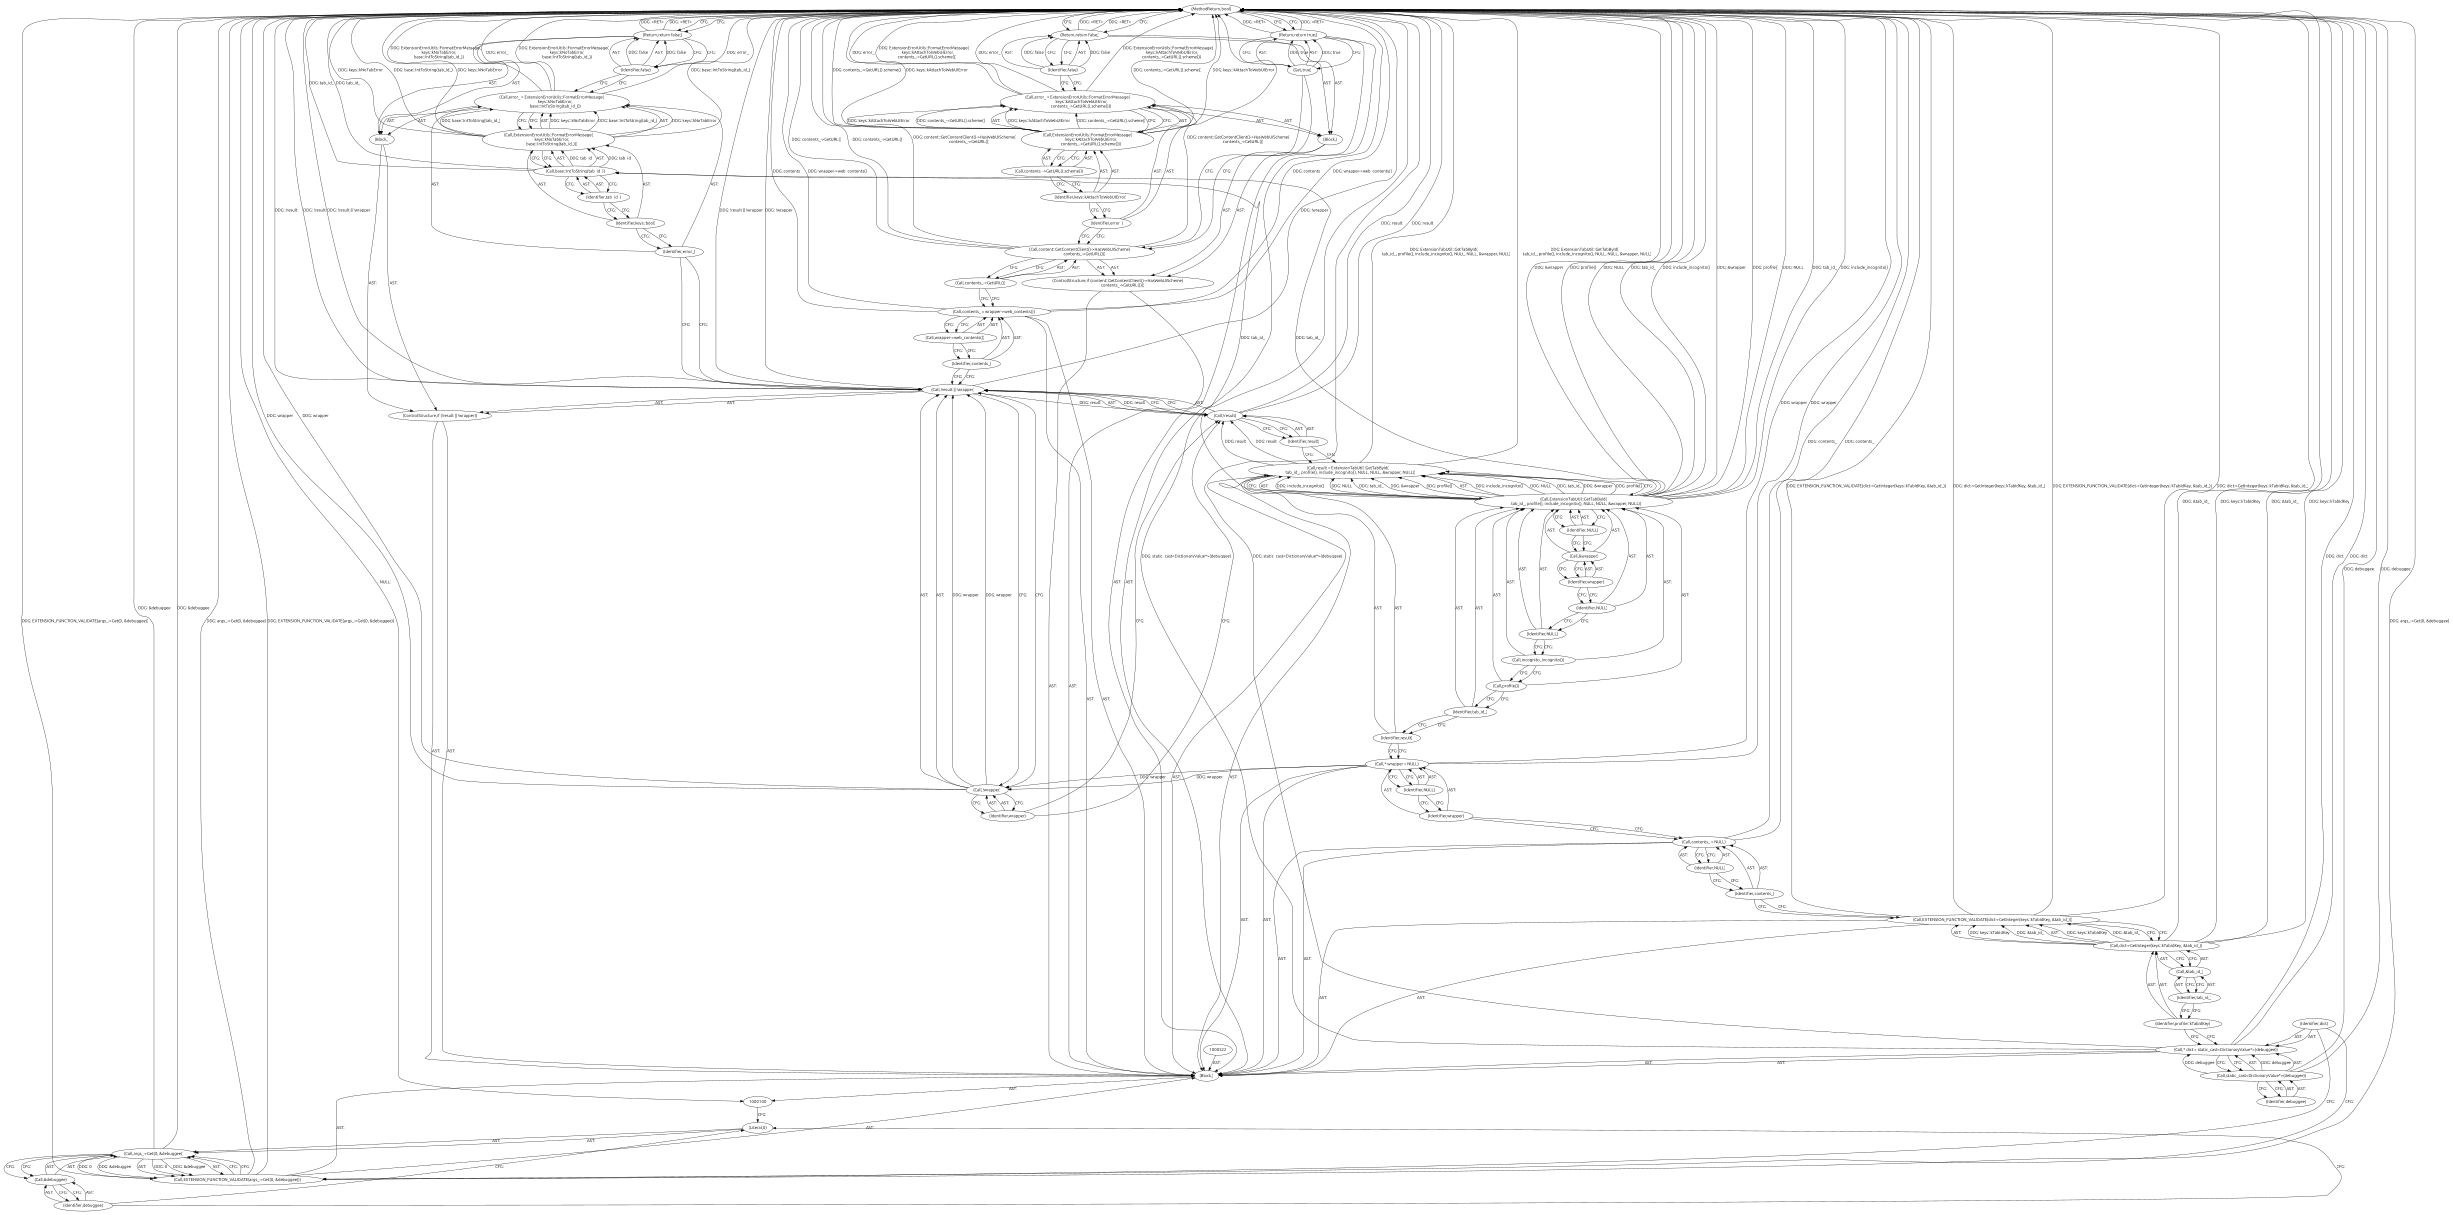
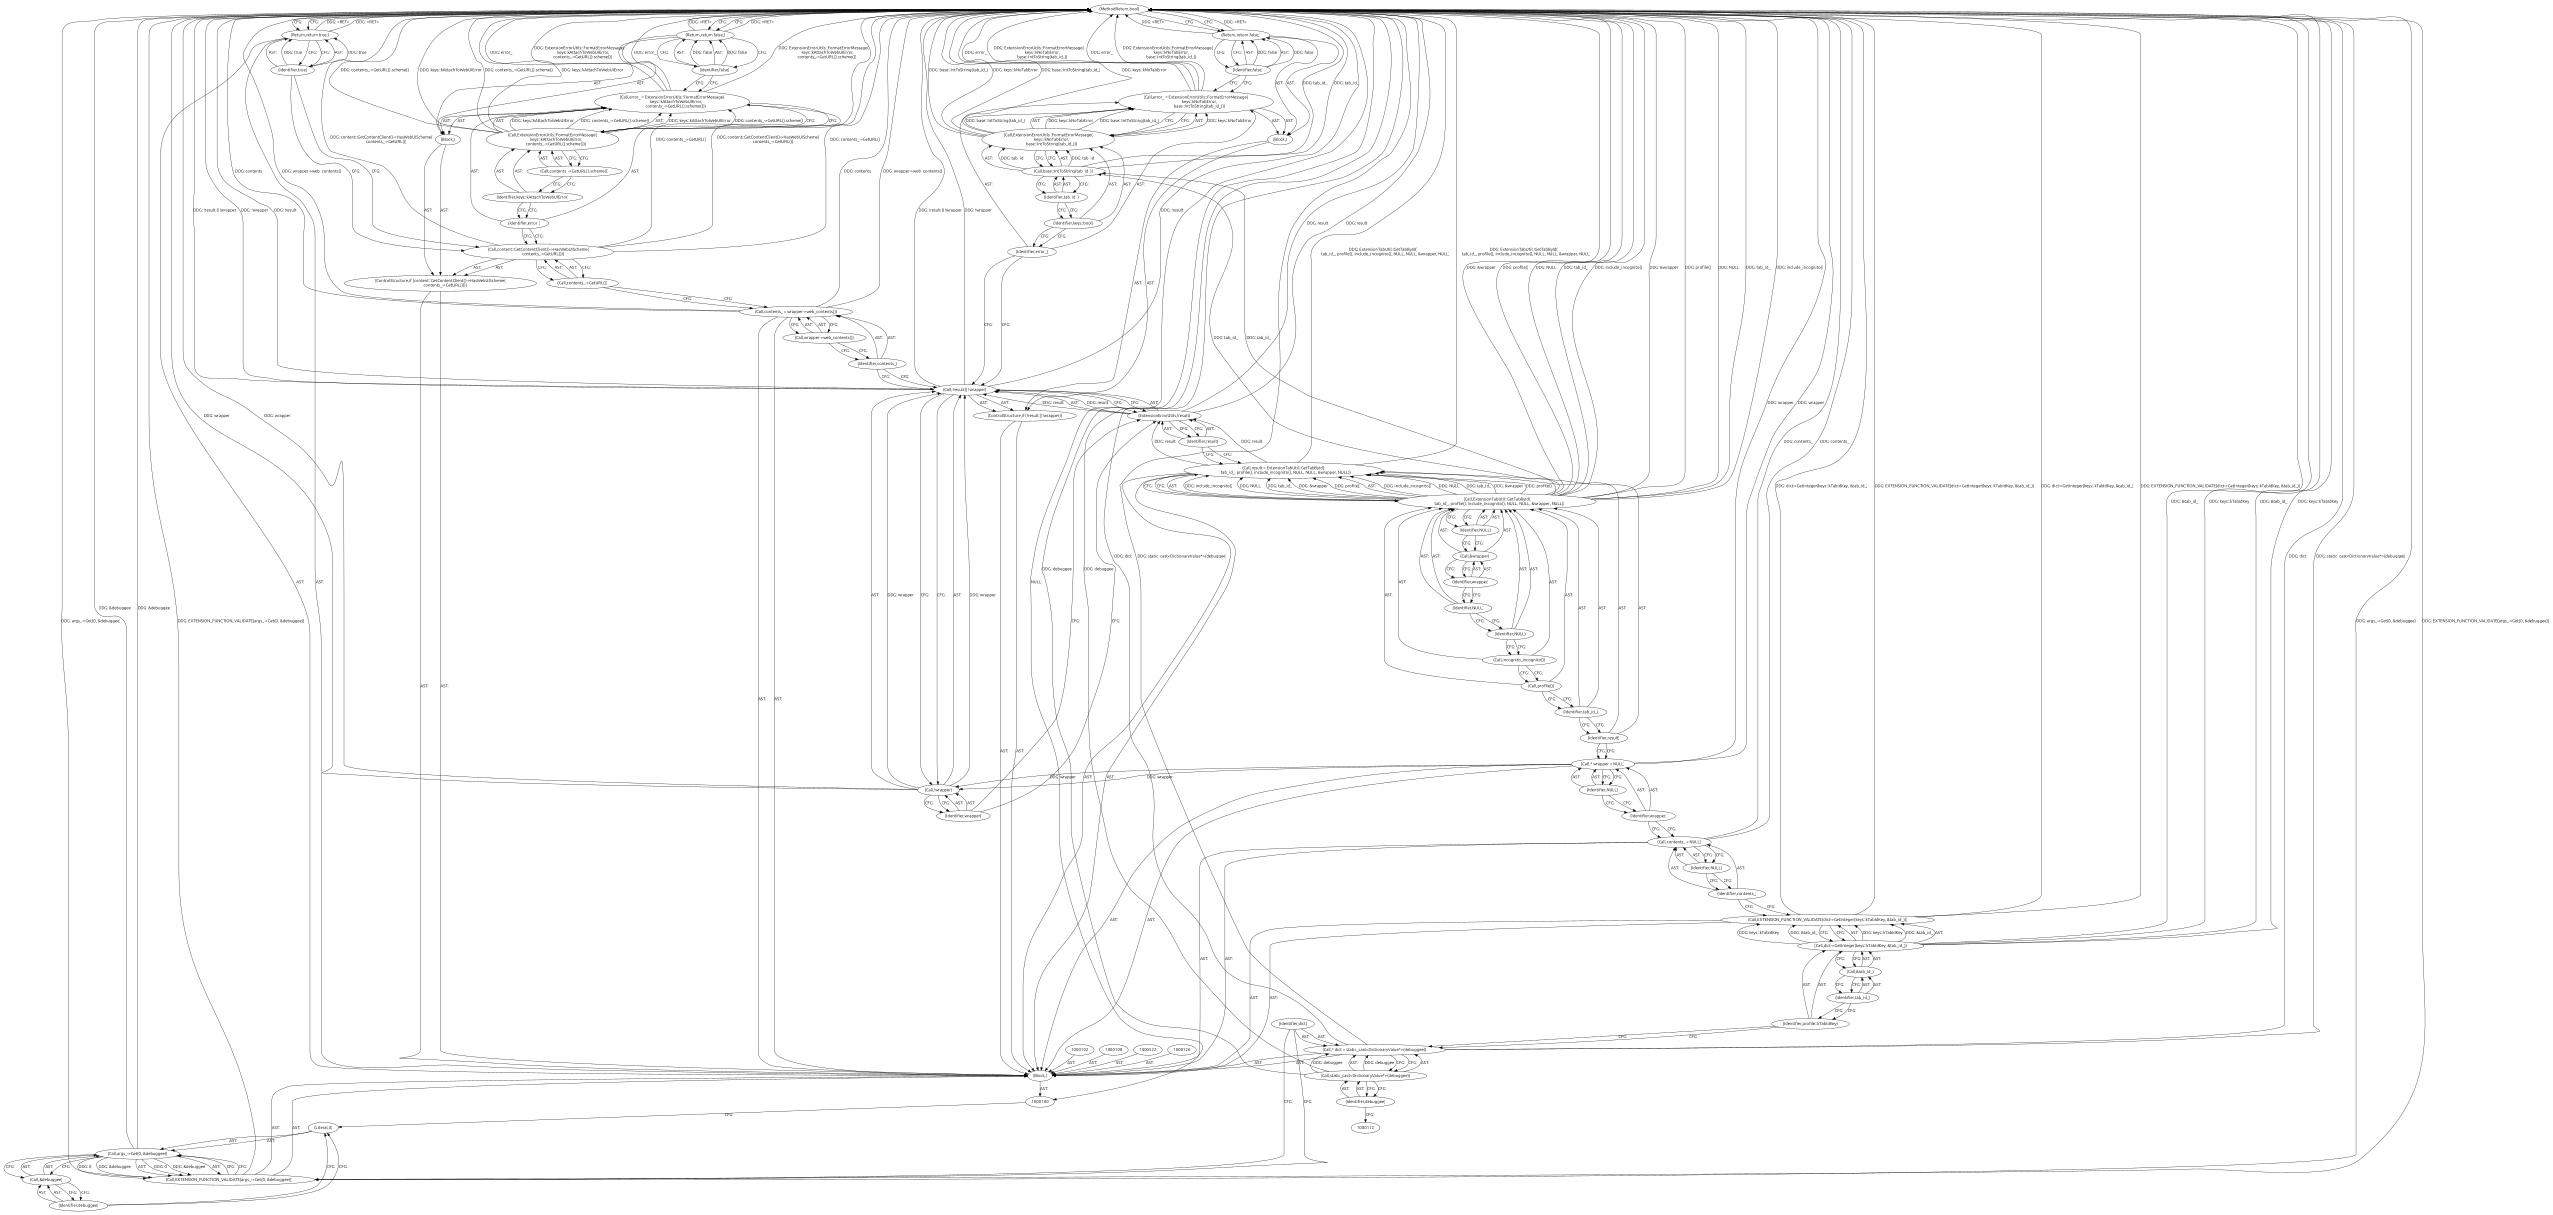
(1302, 70) -> (293, 70)
(1225, 416) -> (1164, 416)
none -> (1080, 1050)
none -> (1114, 1050)
none -> (1182, 1050)
none -> (1366, 1128)
